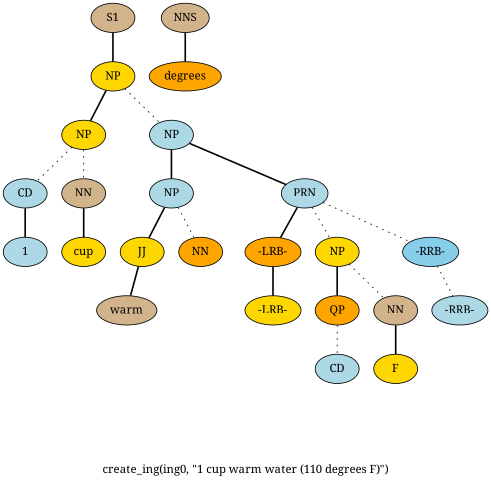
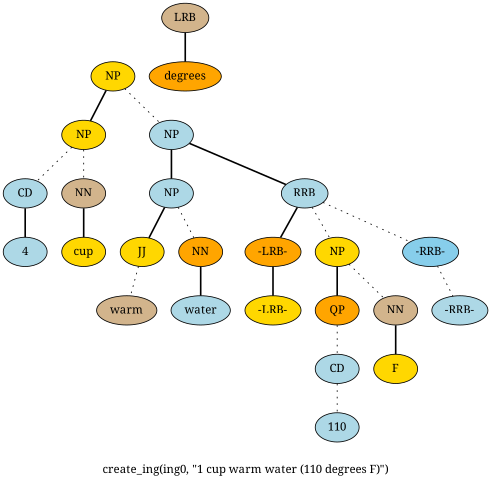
(113, 18) -> none
(185, 18) -> (185, 18)
(305, 193) -> (305, 193)
(25, 252) -> (25, 252)
(135, 281) -> (135, 281)
none -> (201, 310)
none -> (337, 427)
